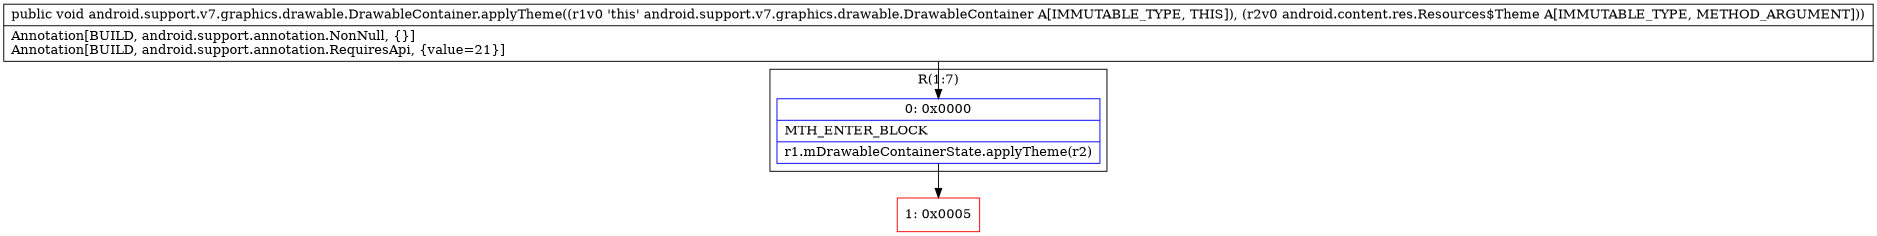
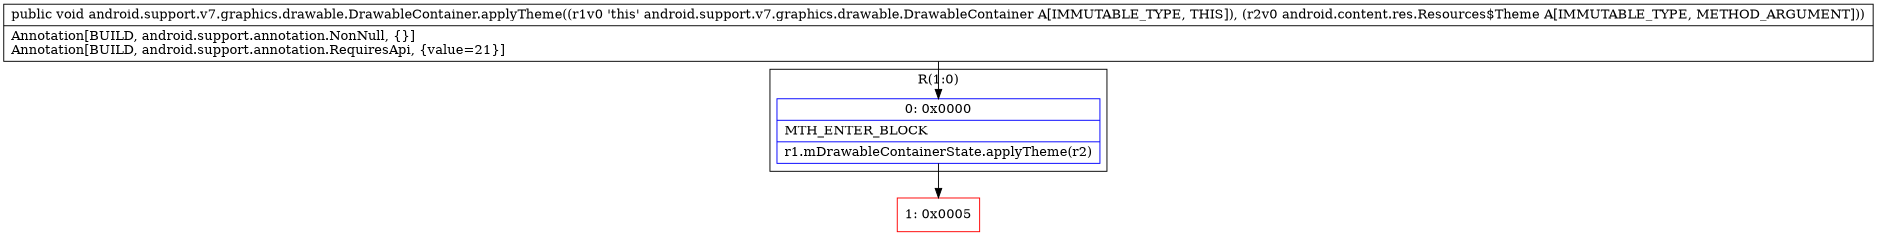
(938, 80) -> (938, 80)
